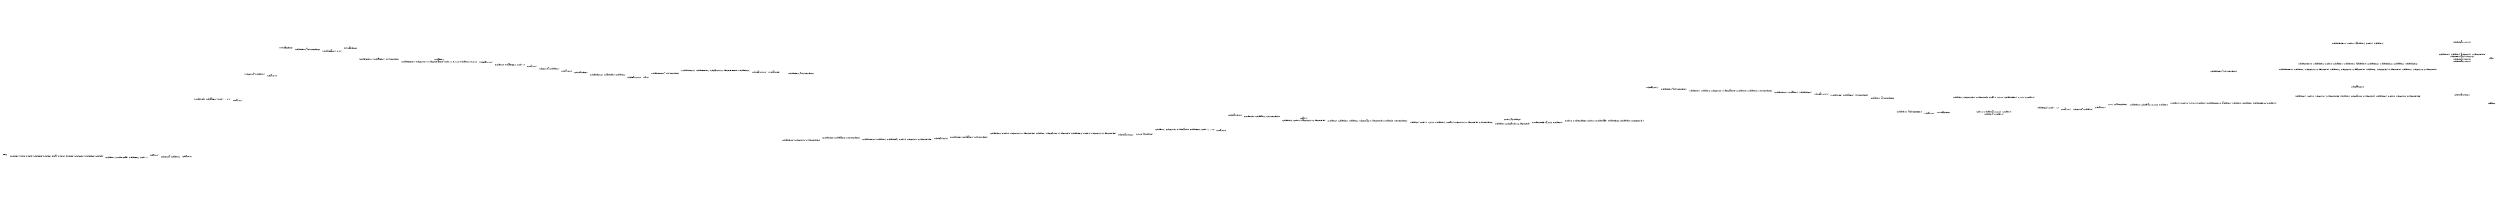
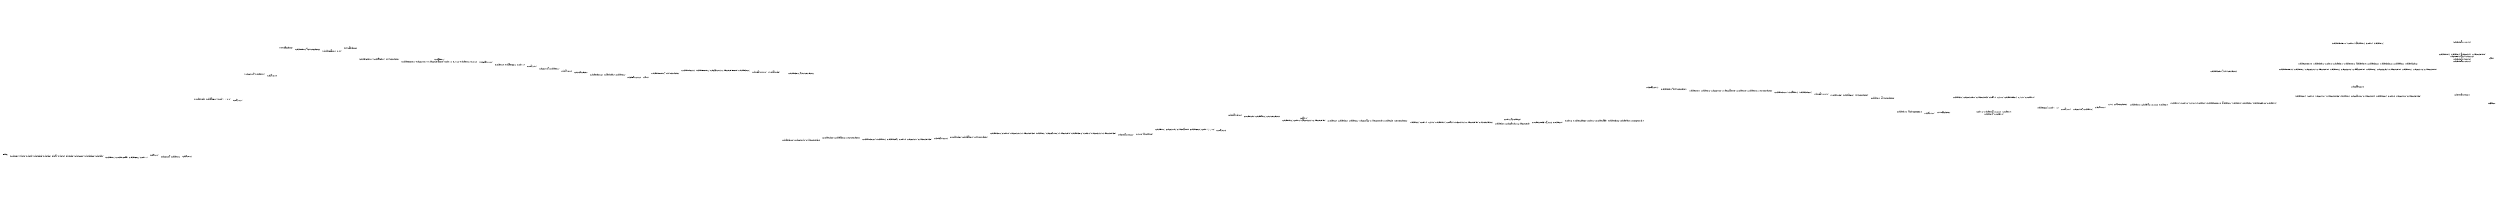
(5, 155) -> (5, 155)
